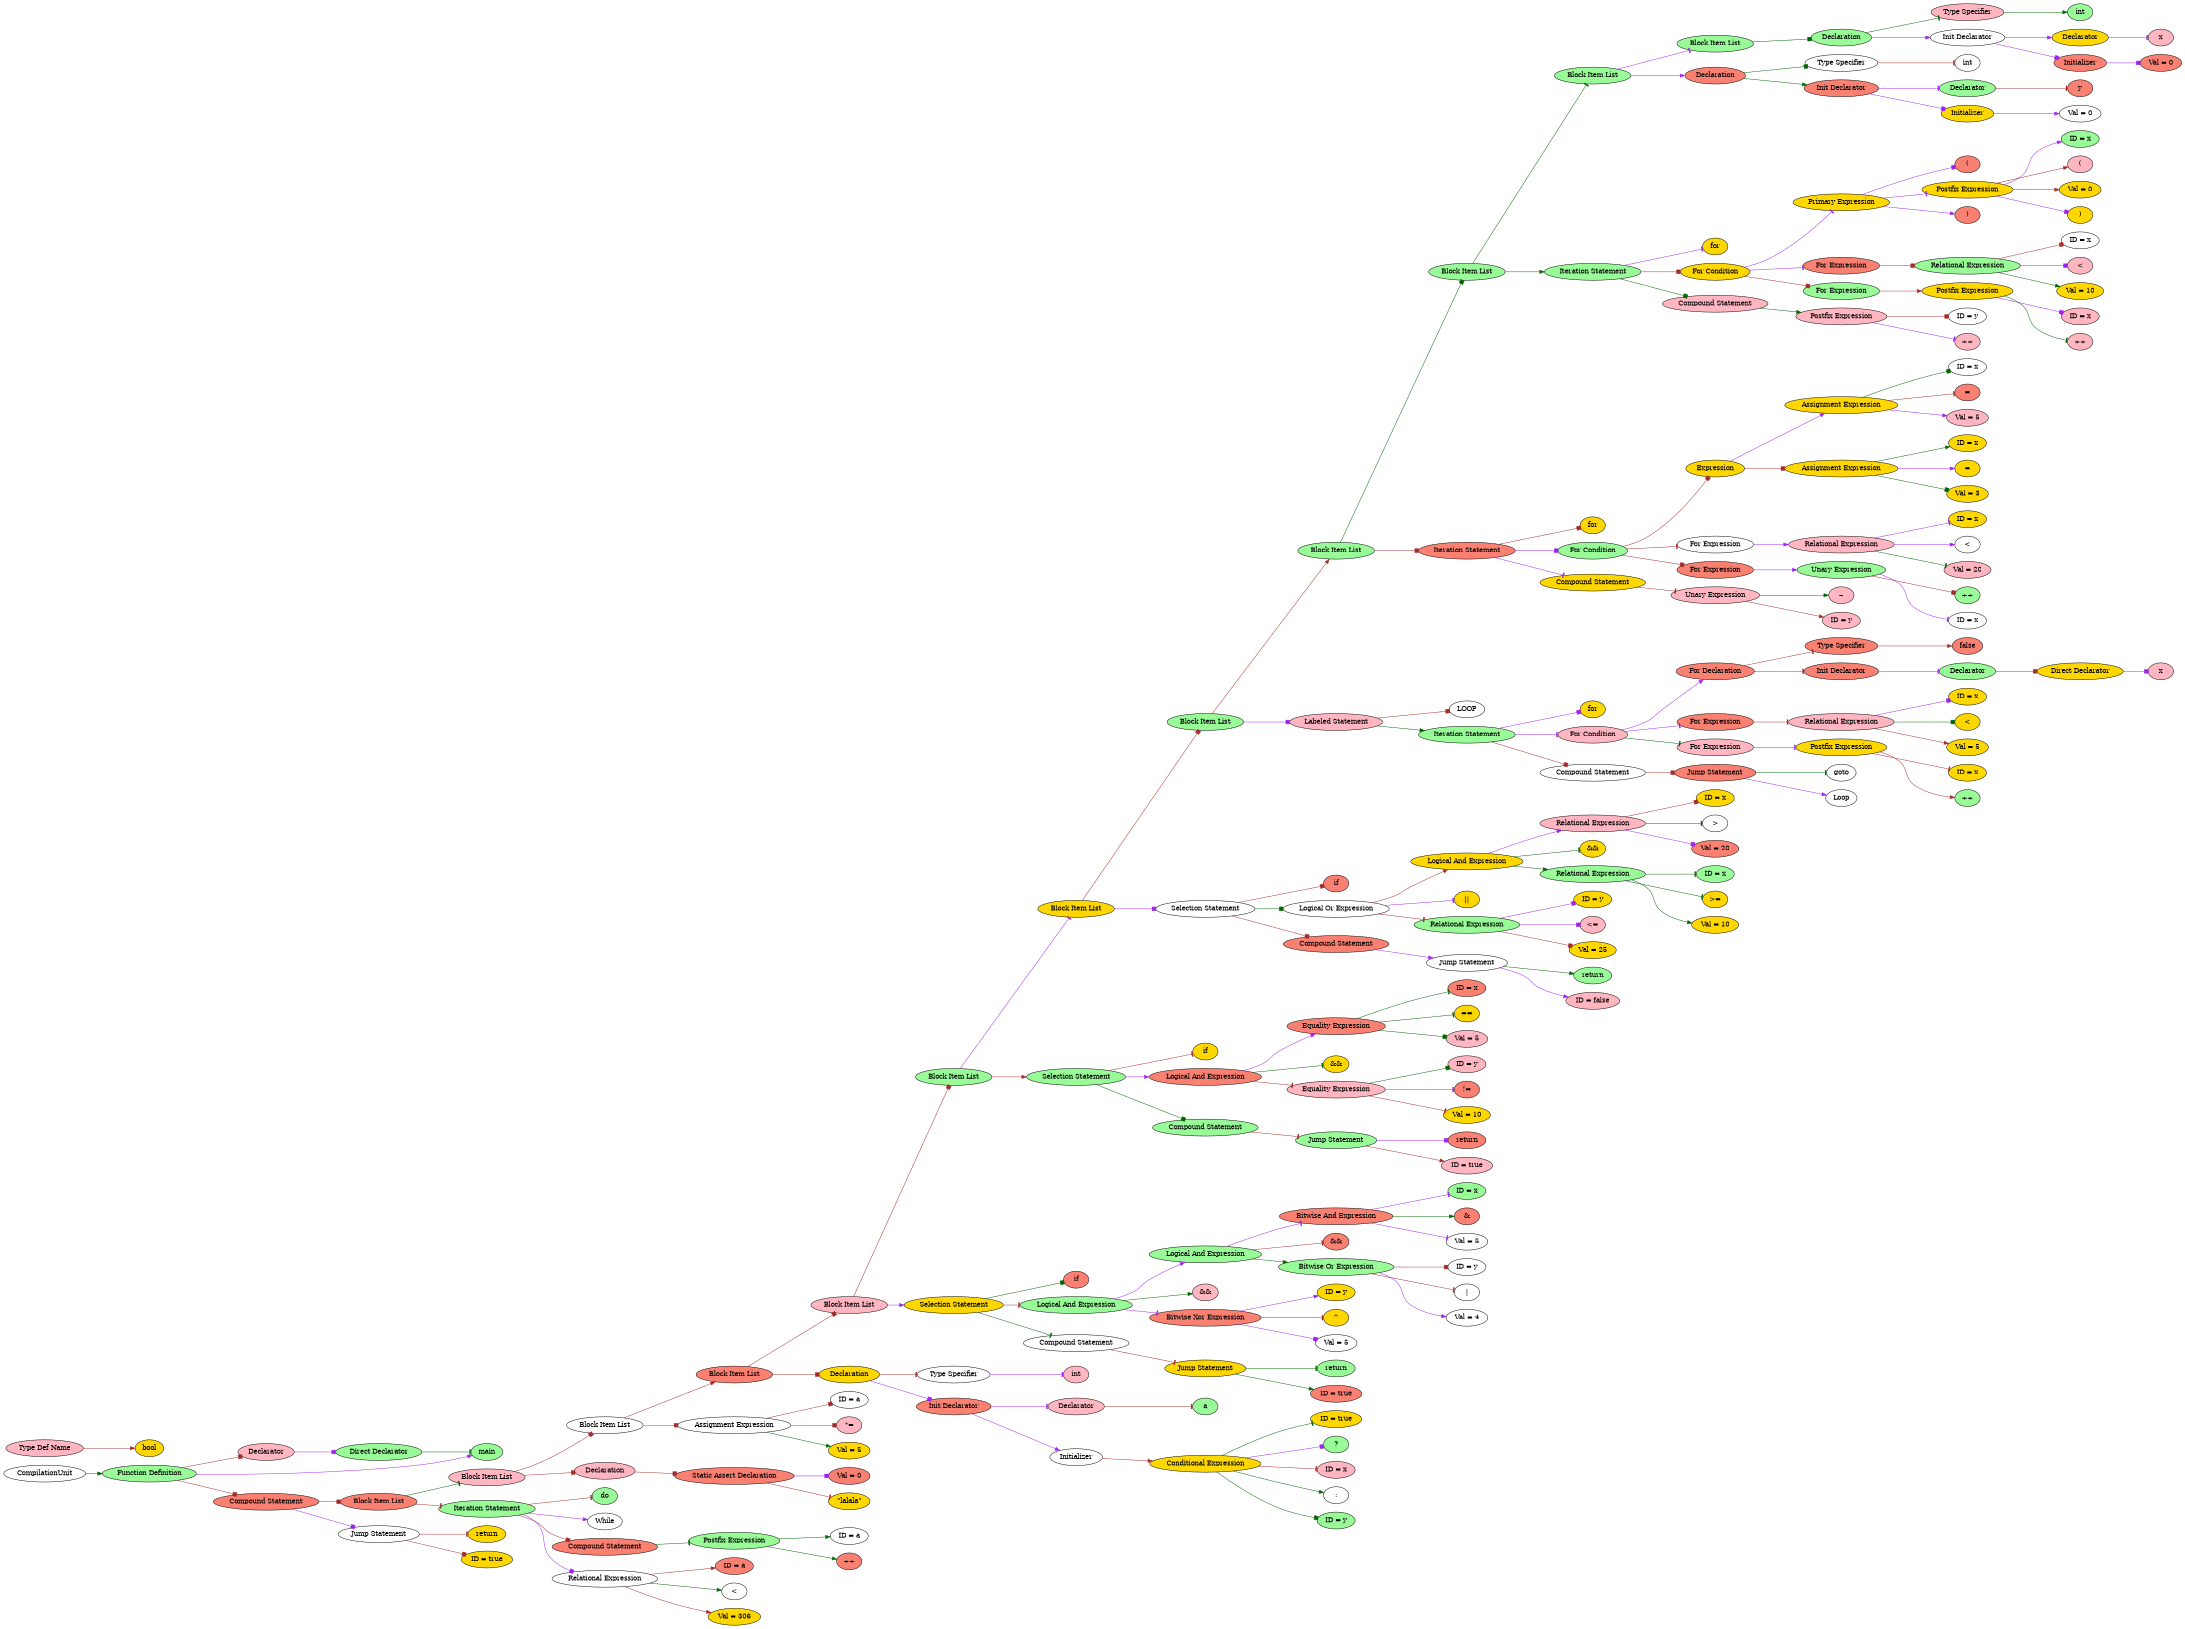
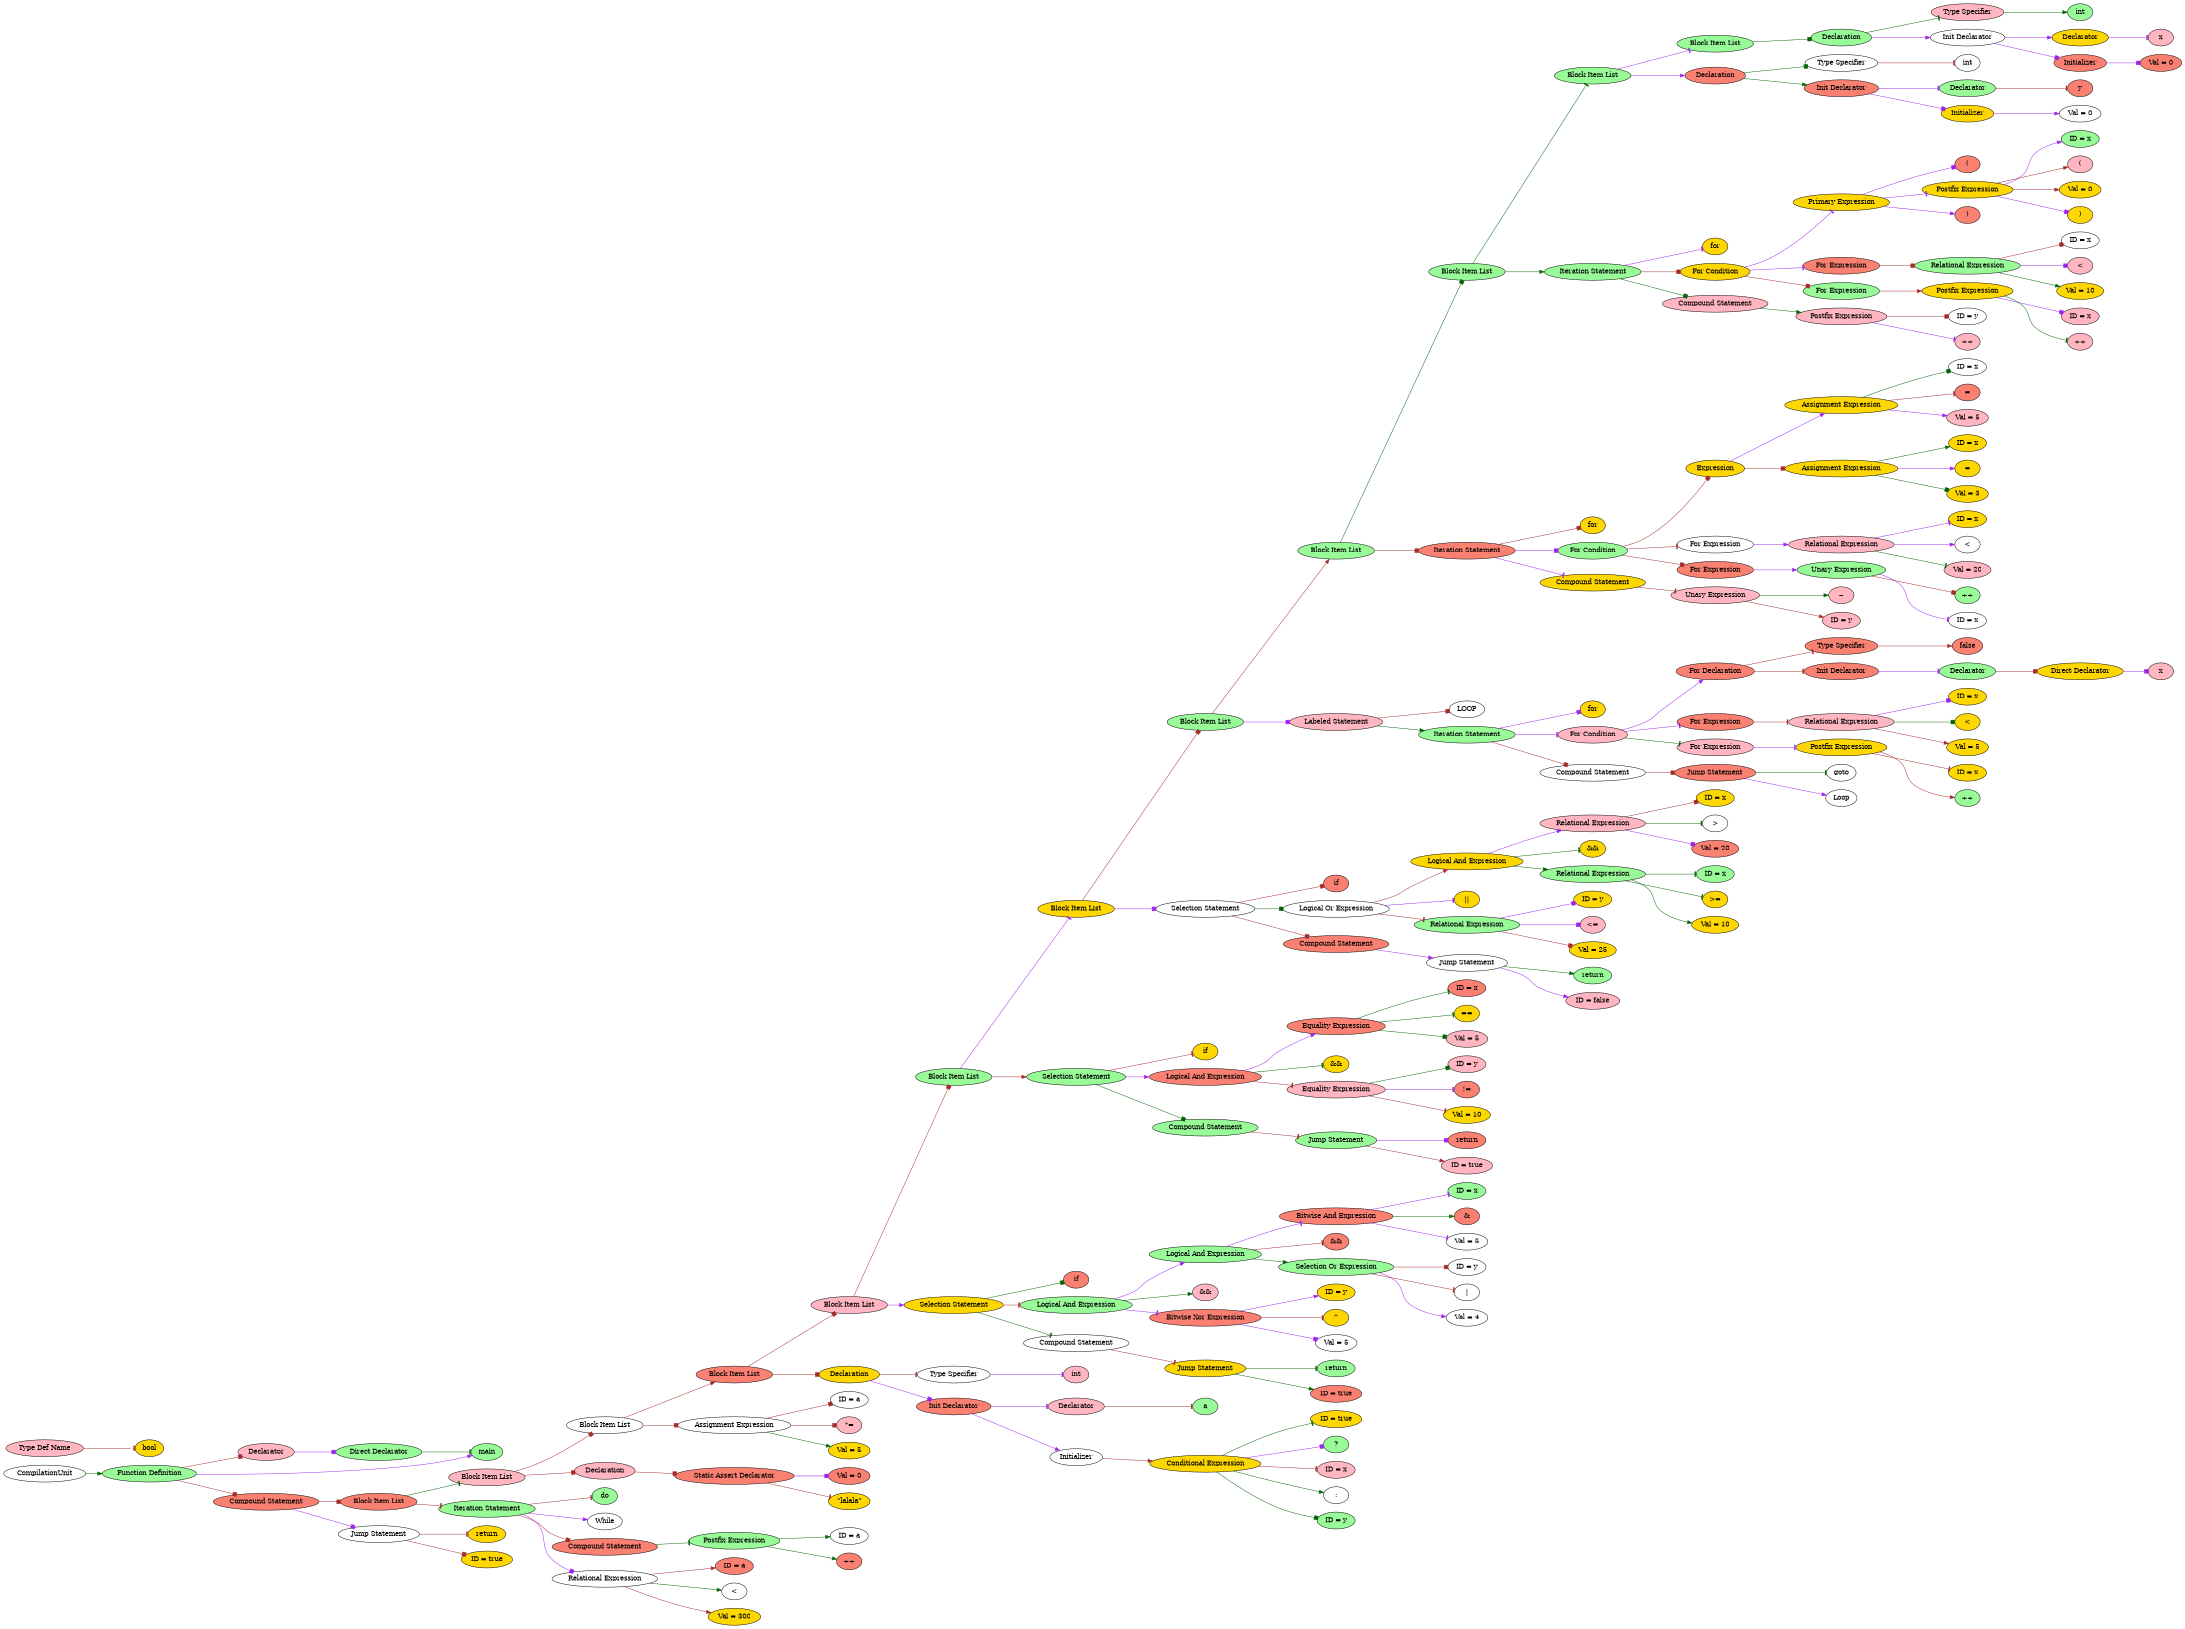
(1336, 1267) -> (1336, 1267)
(107, 1448) -> (107, 1448)
(734, 1476) -> (734, 1476)
(734, 1617) -> (734, 1617)
